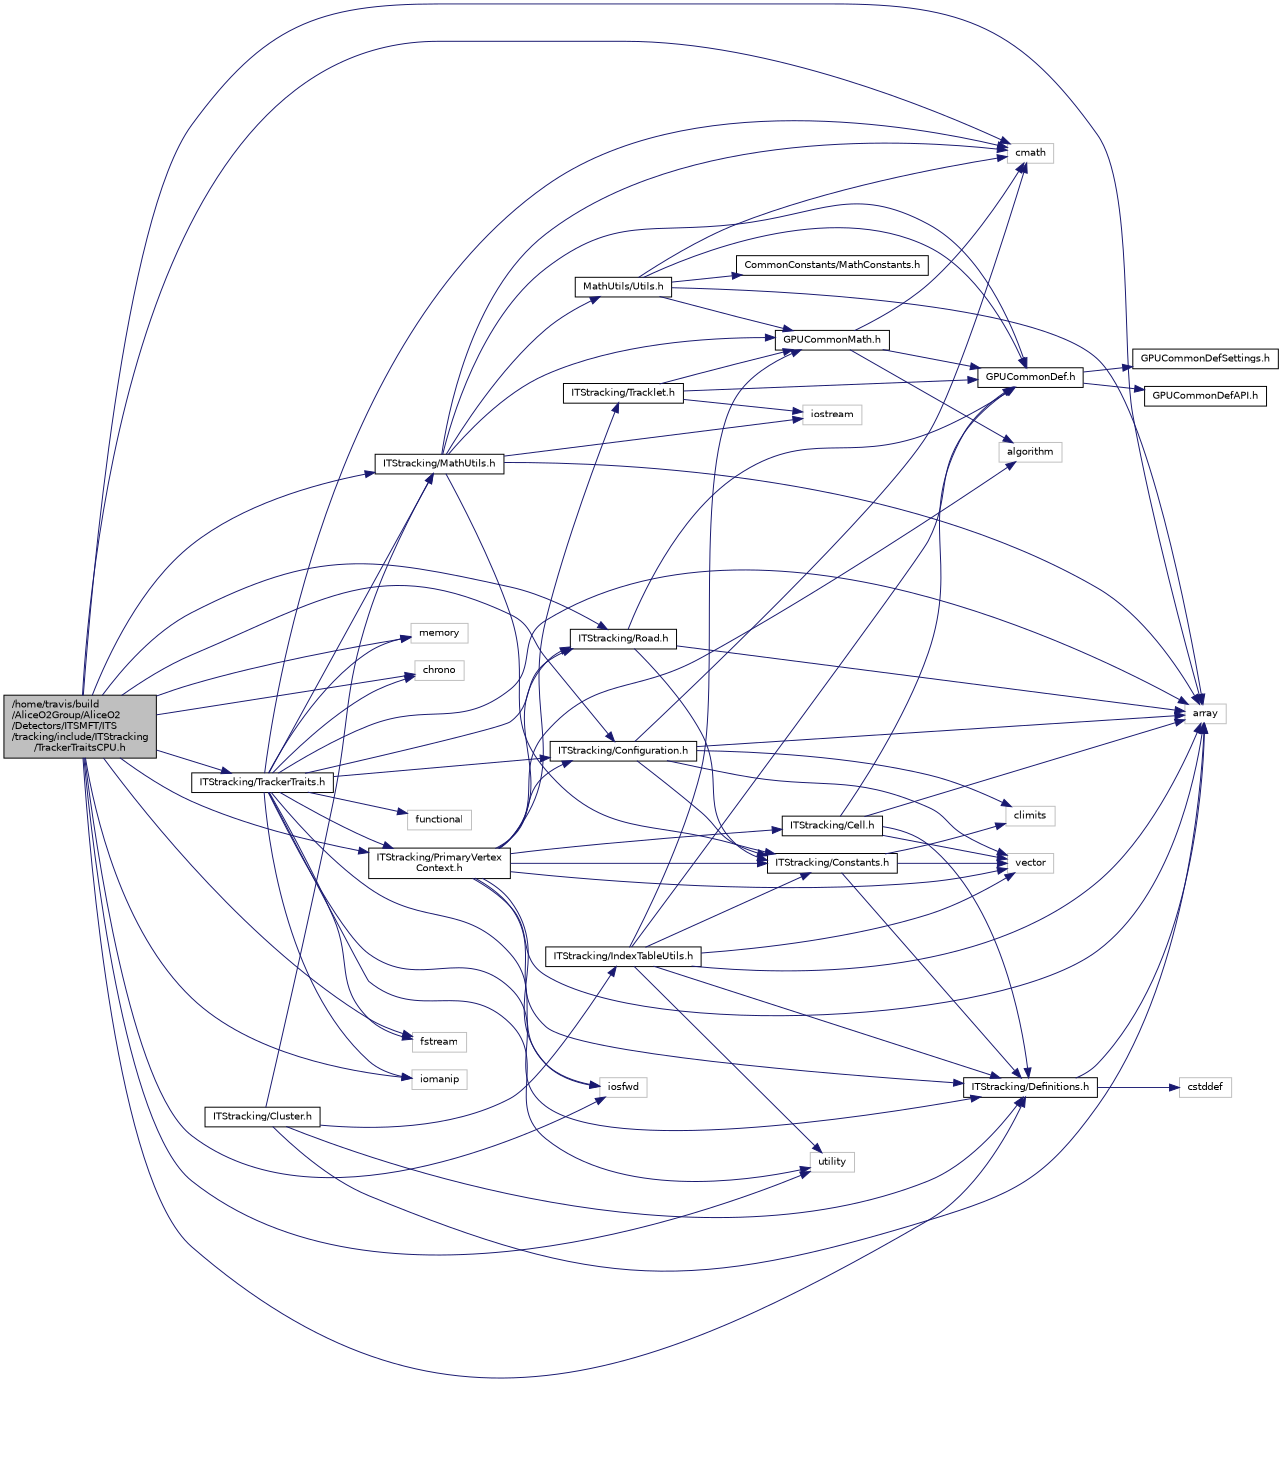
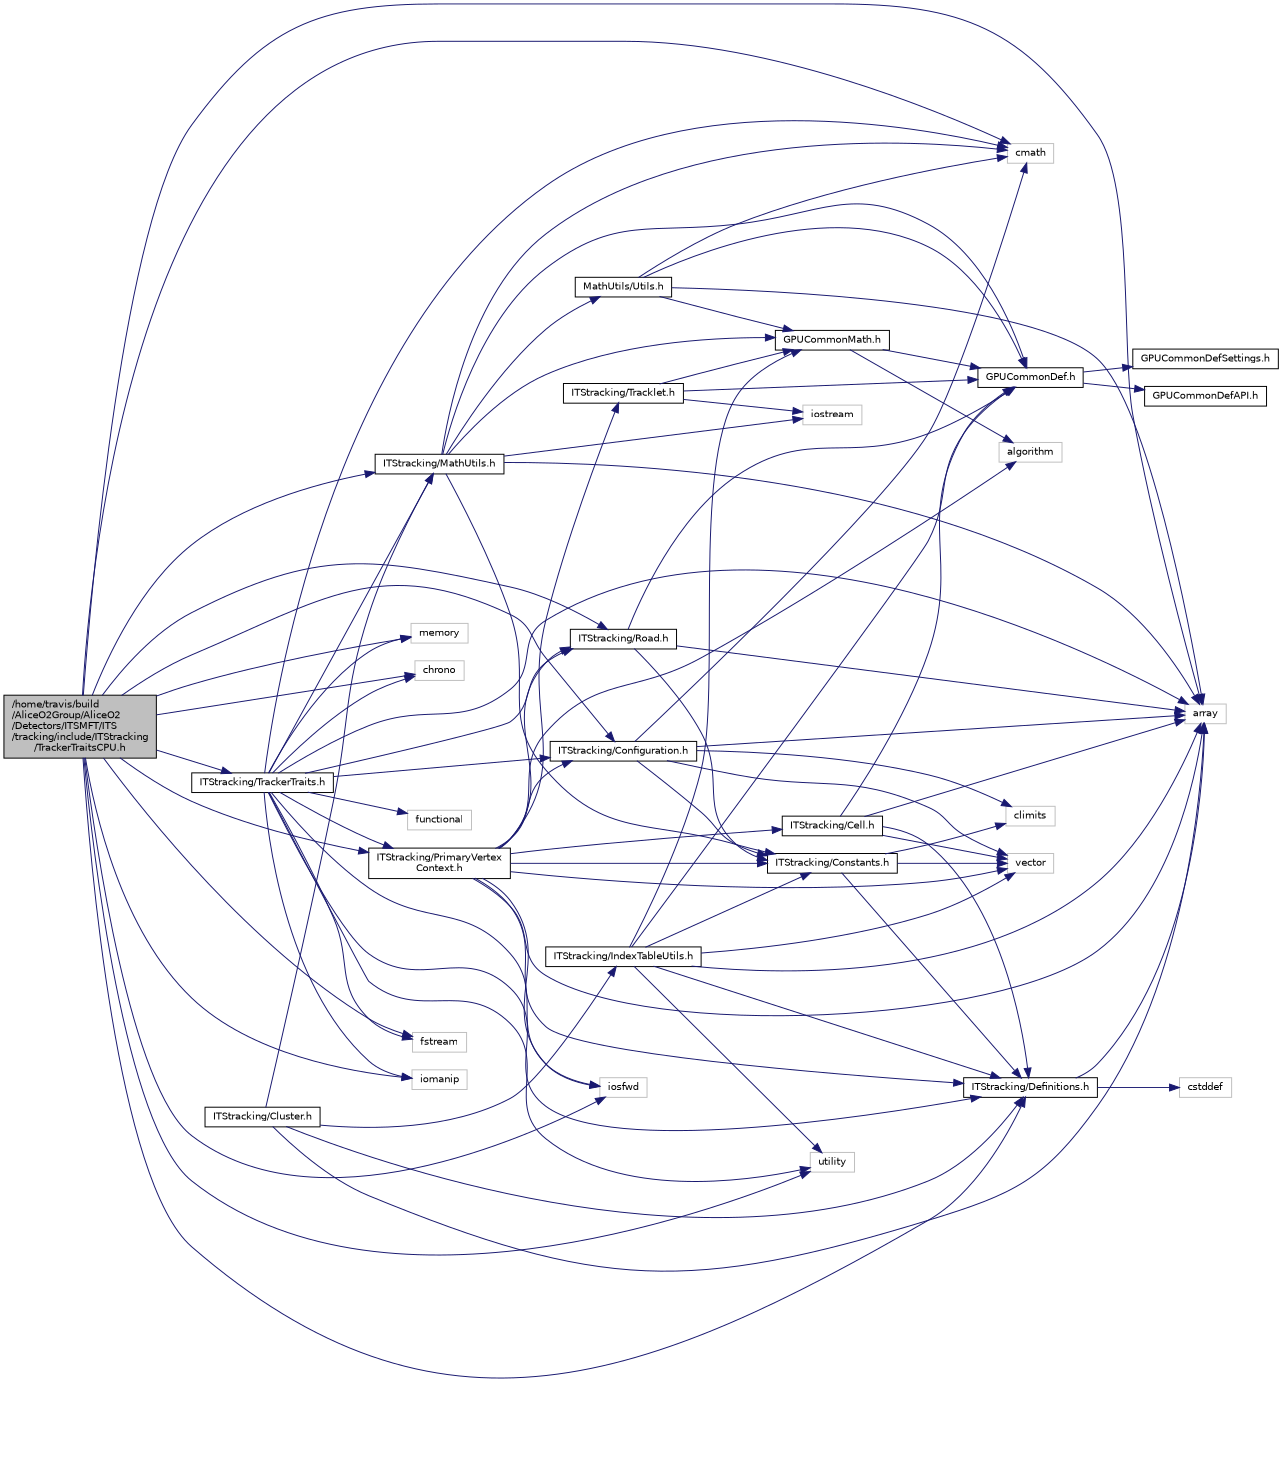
(832, 266) -> none
(945, 268) -> none
